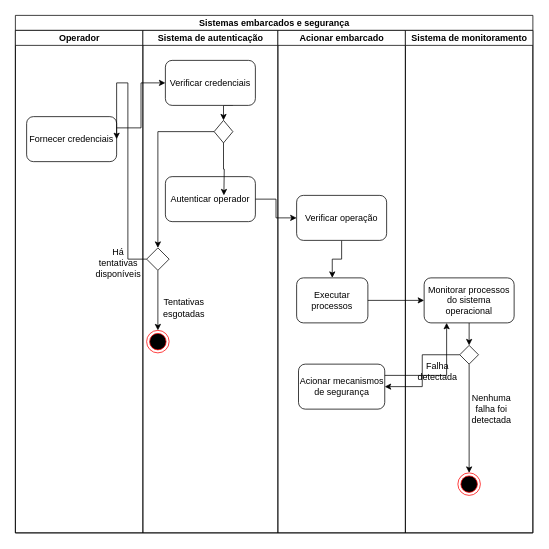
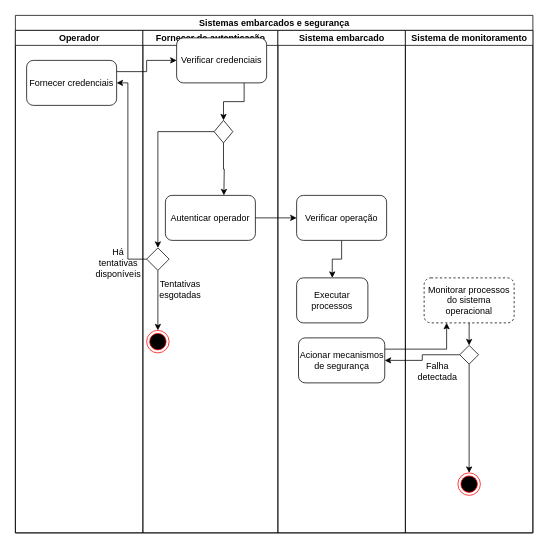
(211, 38) -> (211, 38)
(342, 38) -> (342, 38)
(210, 83) -> (222, 60)
(72, 139) -> (72, 83)
(210, 199) -> (210, 218)
(393, 300) -> none
(469, 300) -> (469, 300)
(184, 308) -> (180, 289)
(342, 387) -> (342, 360)
(492, 409) -> none
